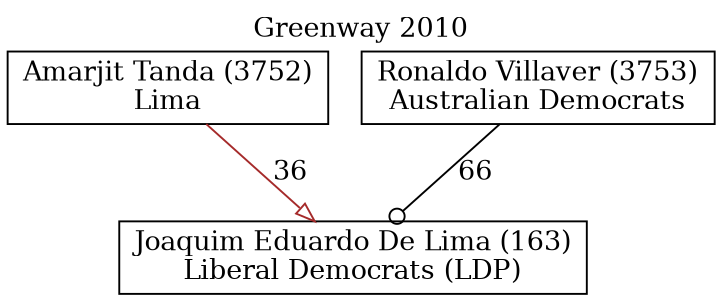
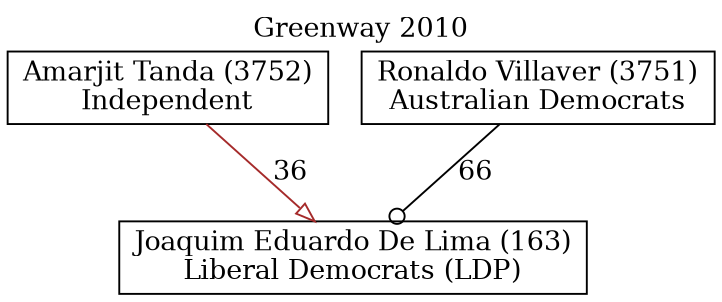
(168, 88) -> (168, 88)
(538, 88) -> (538, 88)
